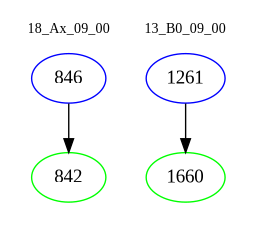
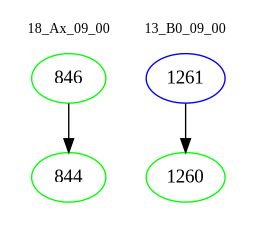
(69, 78) -> (69, 78)
(69, 177) -> (69, 177)
(186, 177) -> (186, 177)
